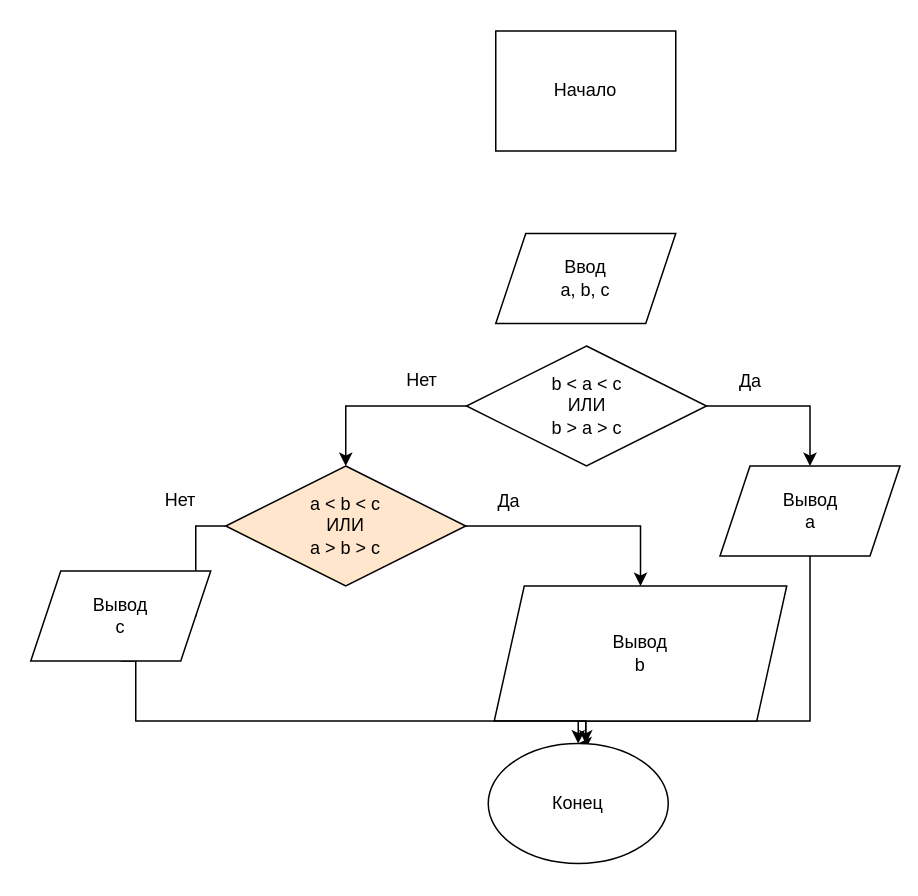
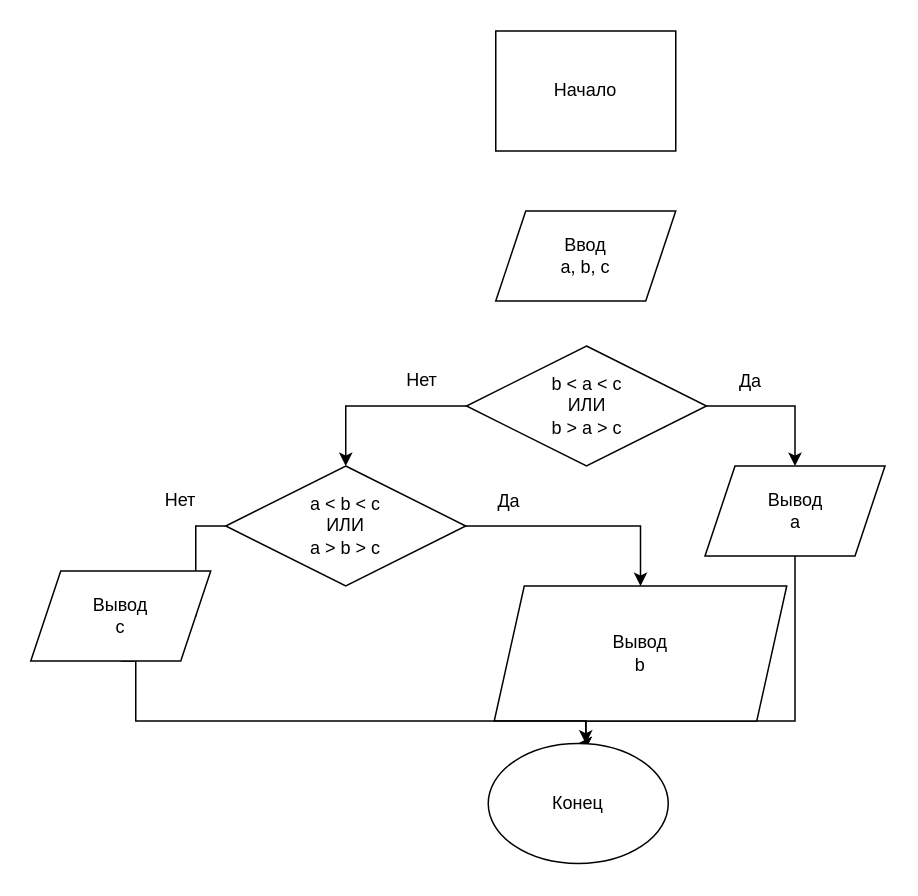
(586, 278) -> (586, 256)
(810, 511) -> (795, 511)
(346, 526) -> (346, 526)
